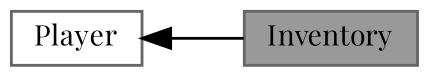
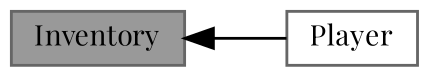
(207, 38) -> (250, 38)
